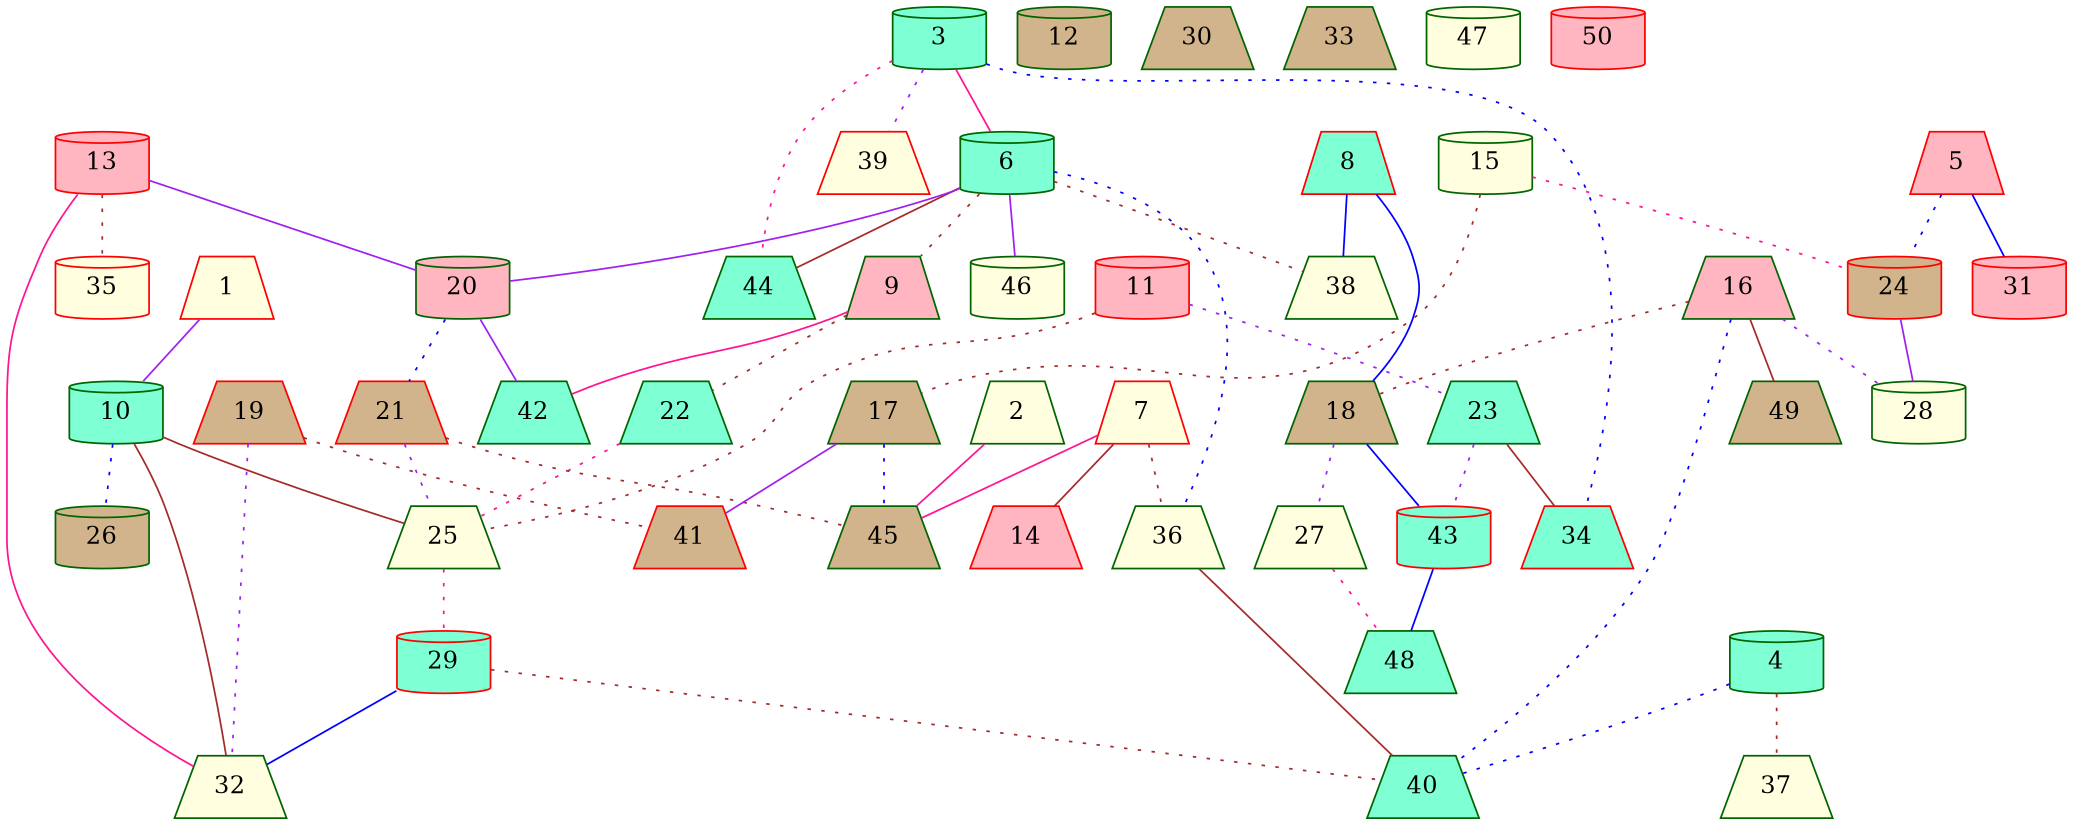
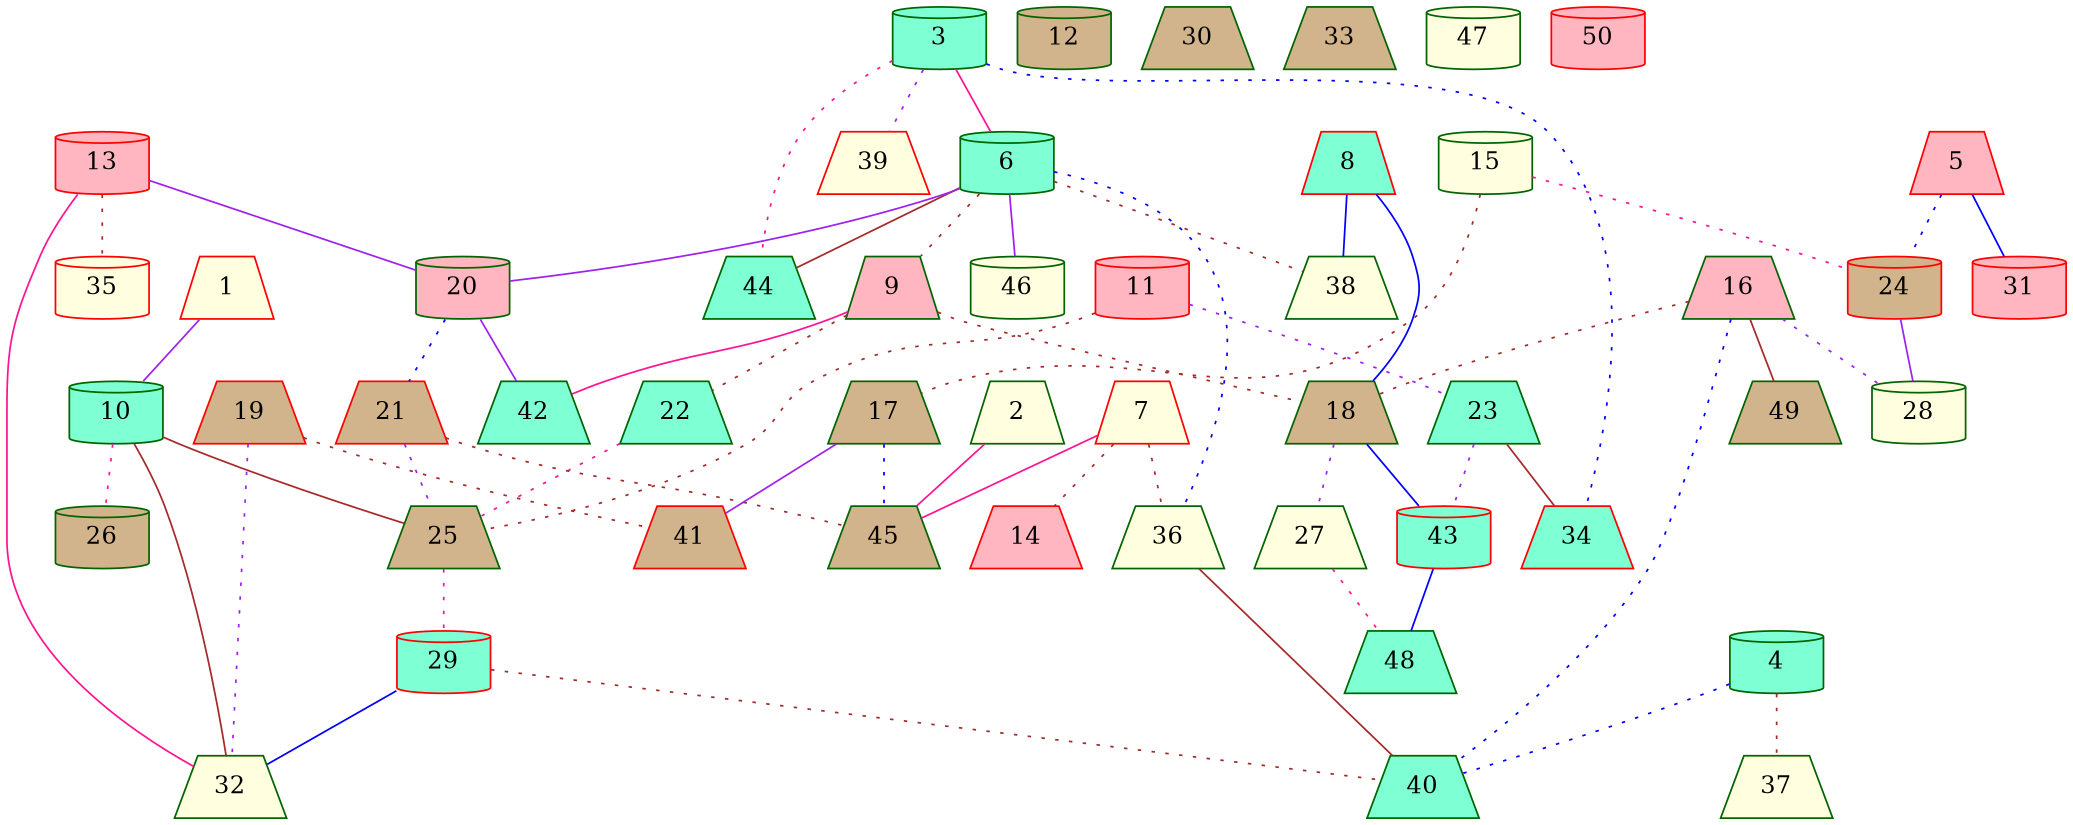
none -> (1100, 356)
(109, 475) -> (109, 475)
(1084, 475) -> (1084, 475)
(444, 537) -> (444, 537)
